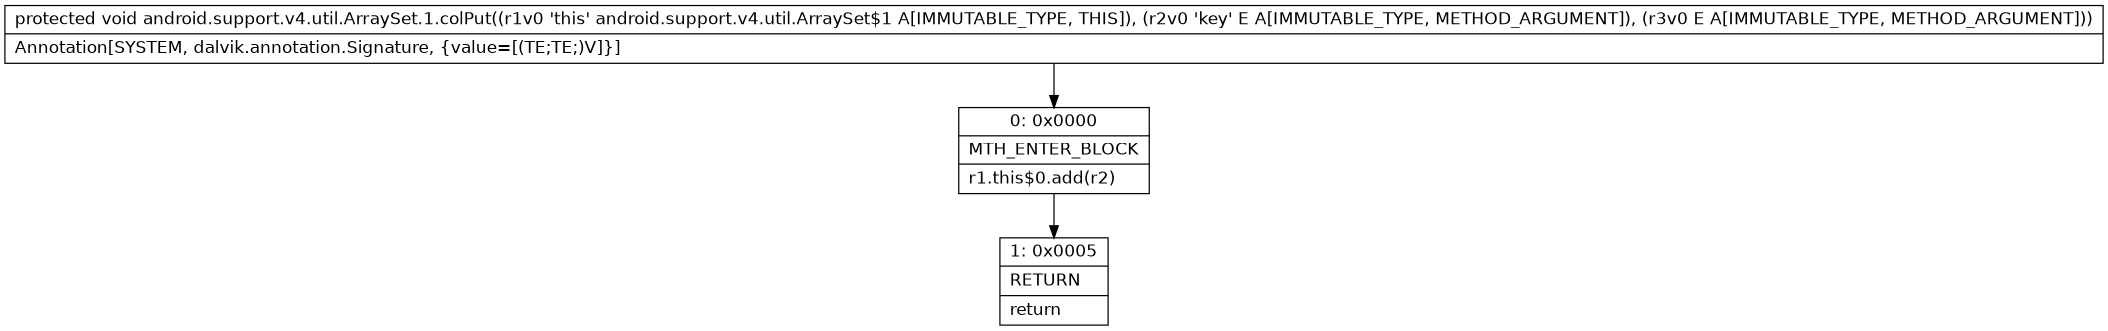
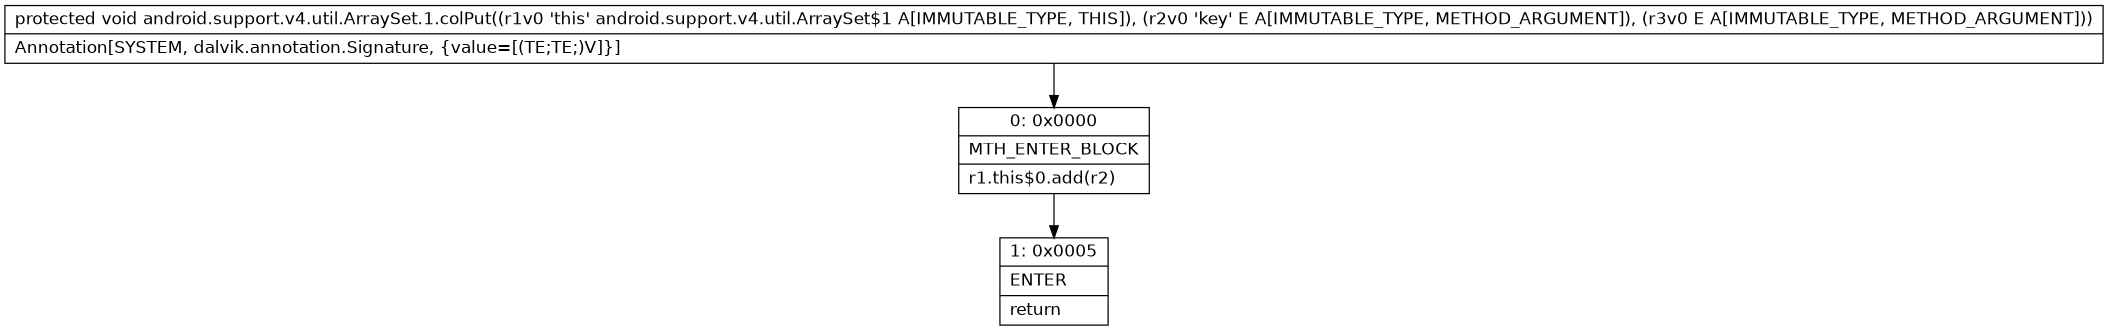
(1045, 280) -> (1039, 280)
